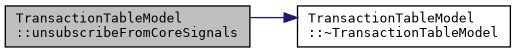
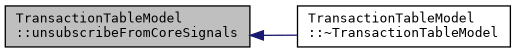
(267, 18) -> (280, 35)
